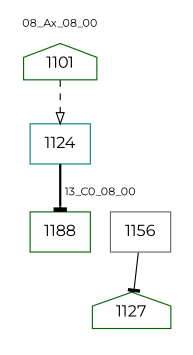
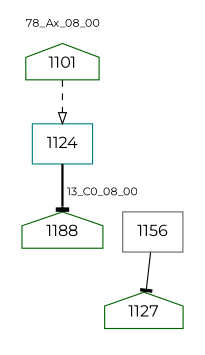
(60, 24) -> (63, 24)
(60, 232) -> (62, 232)
